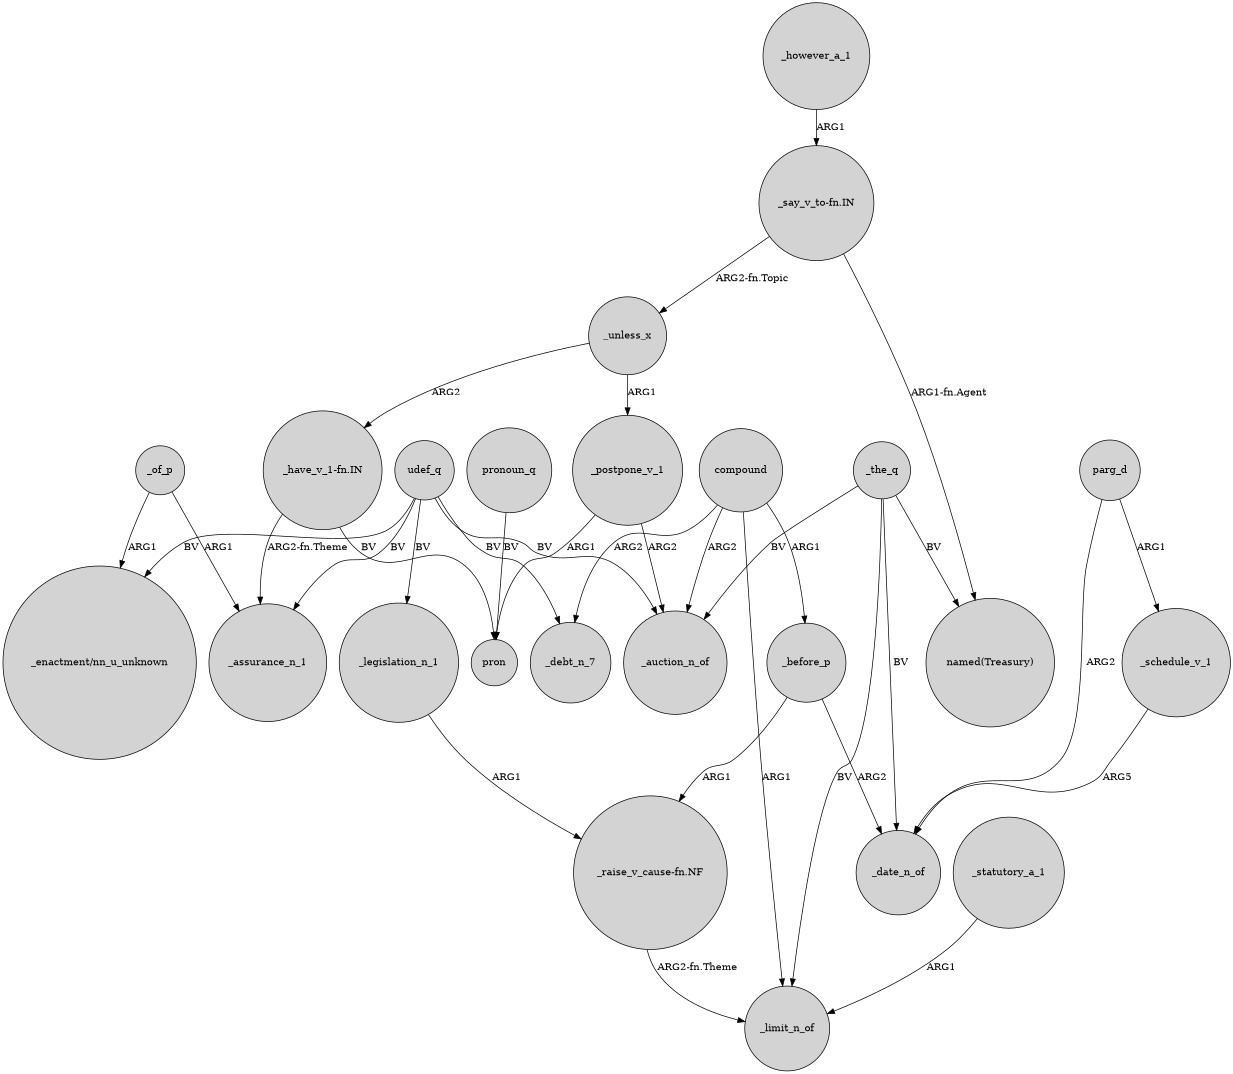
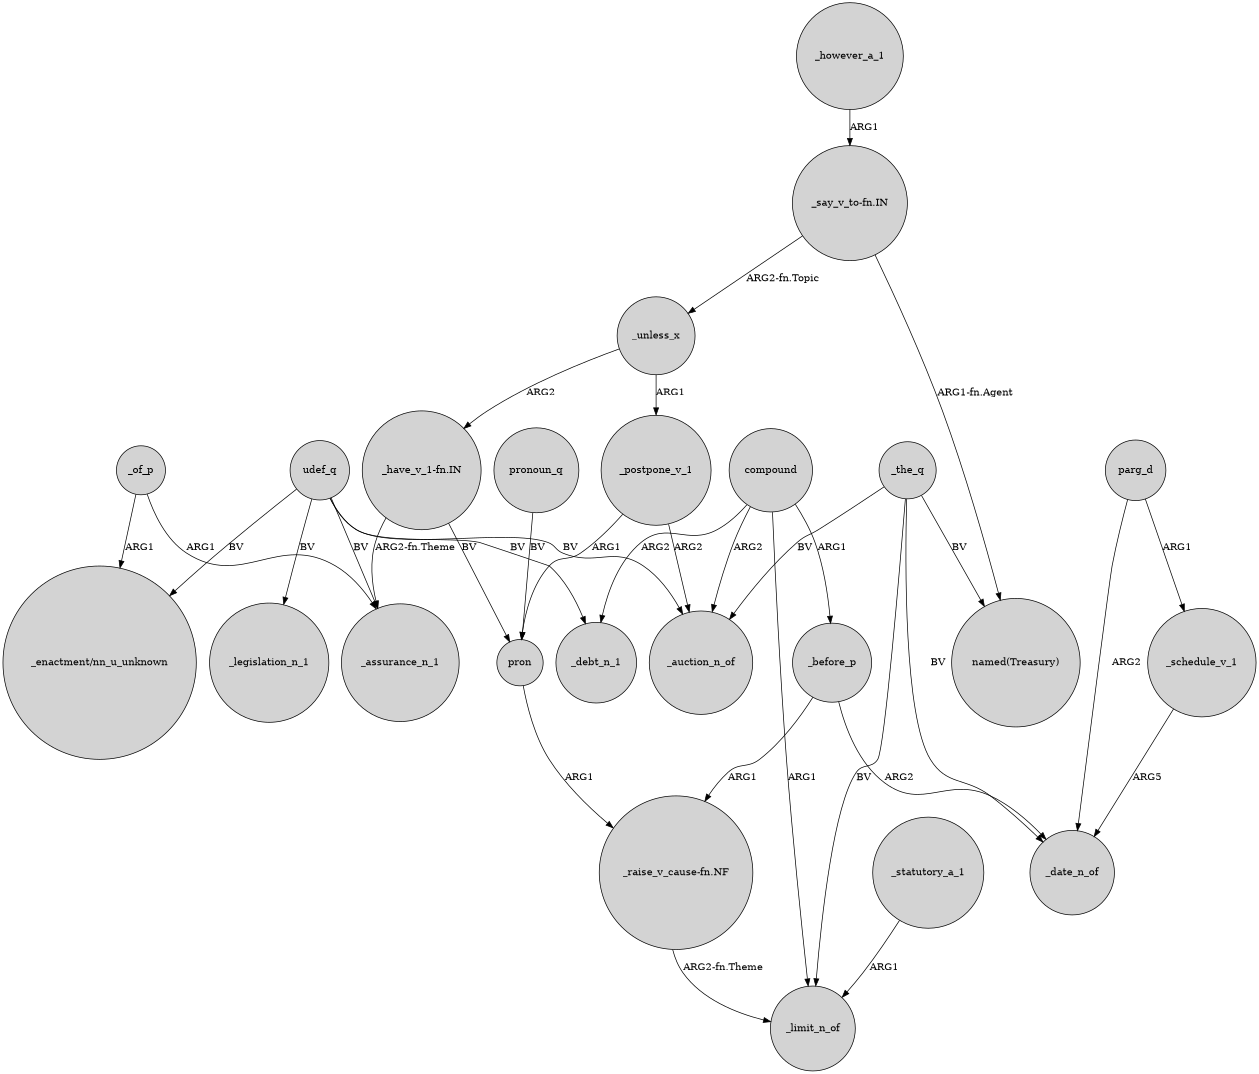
(571, 663) -> (596, 663)
(494, 784) -> (551, 763)
